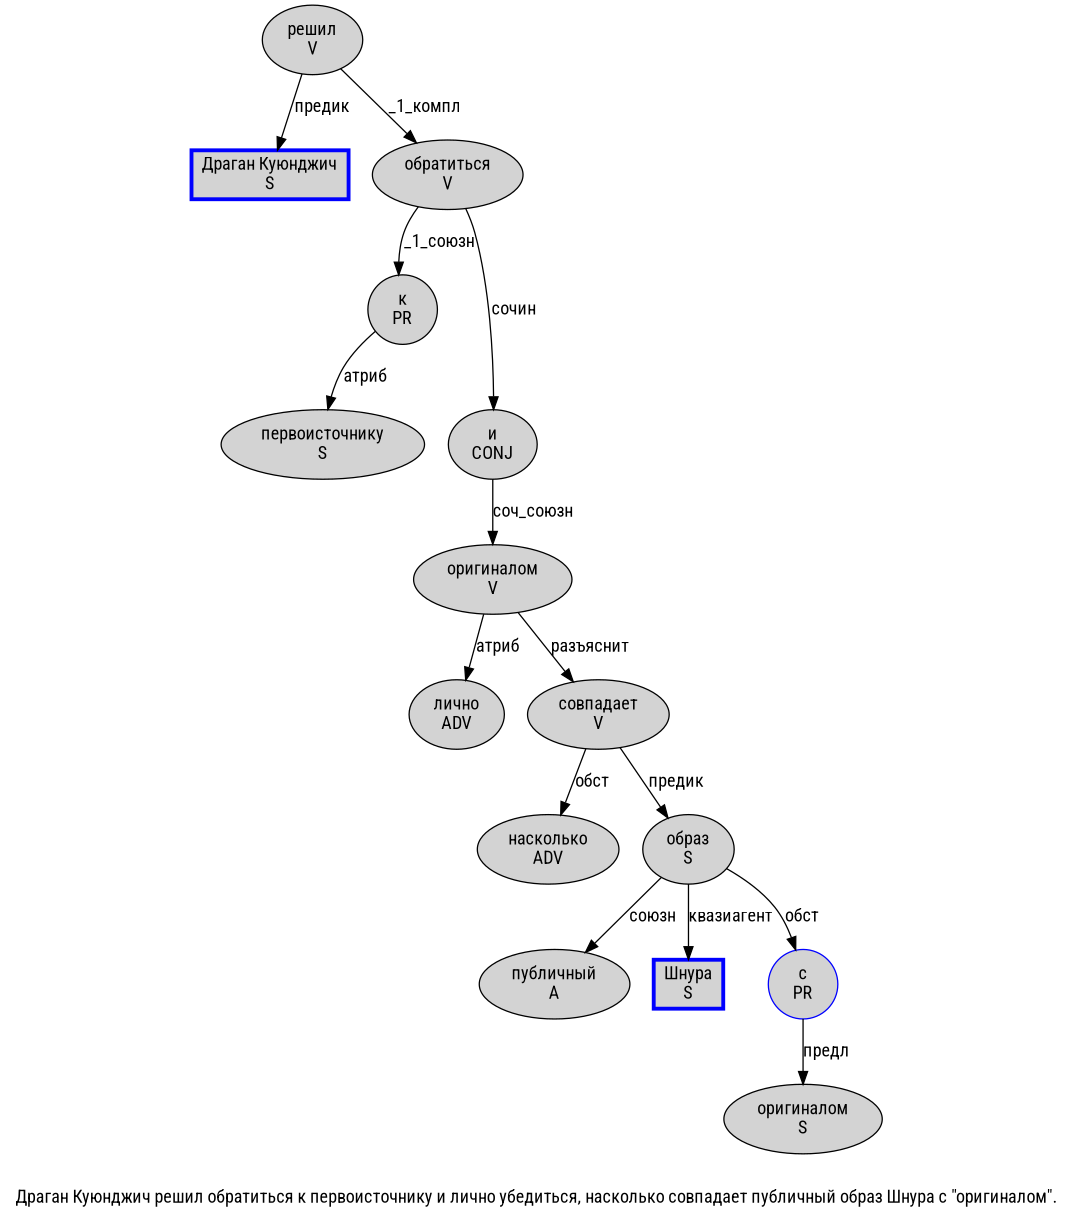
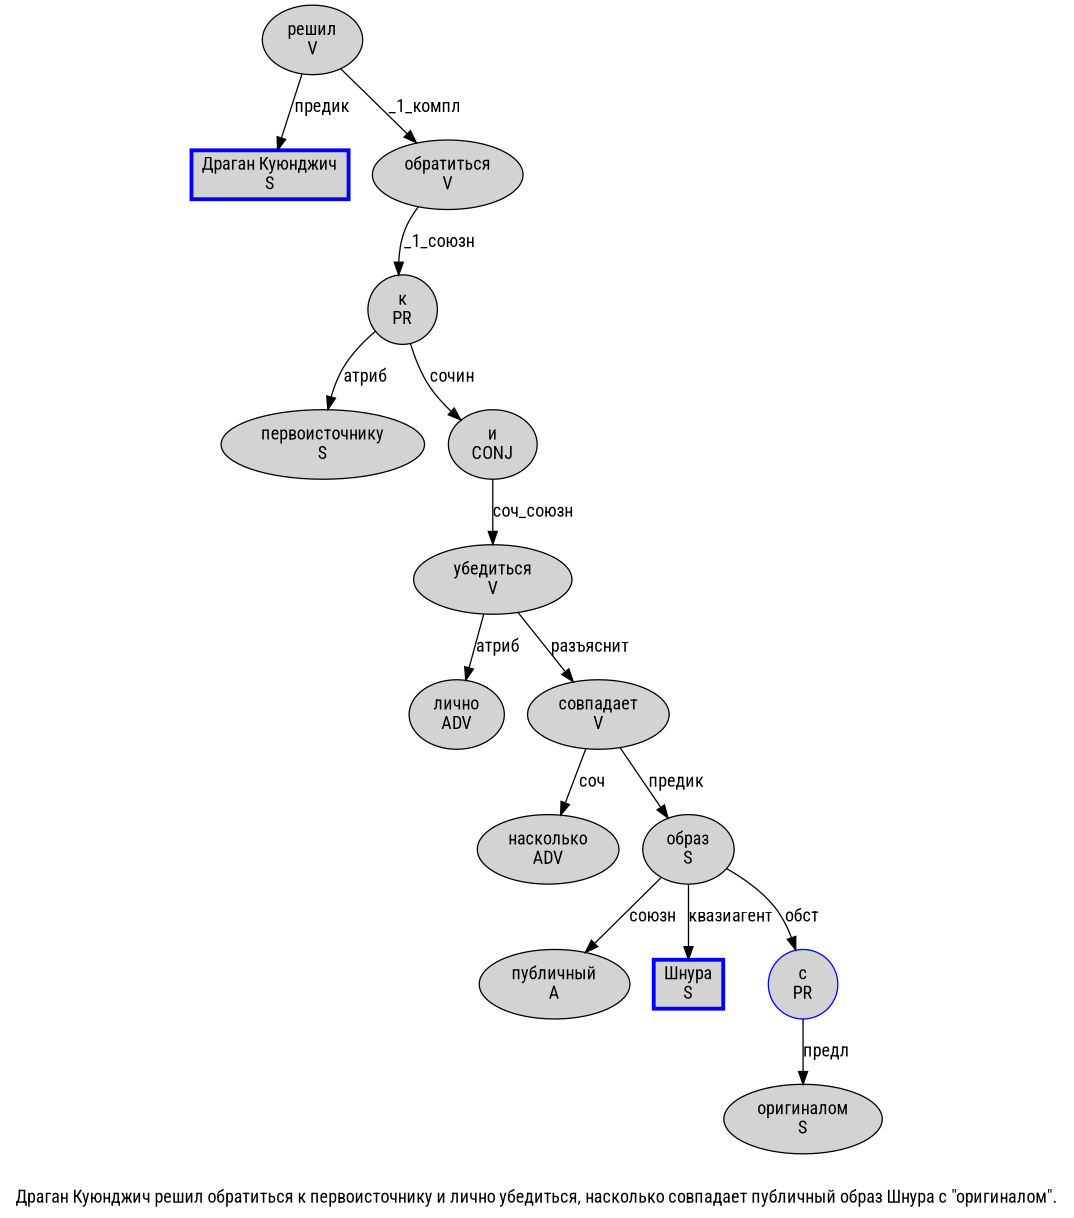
(488, 301) -> (426, 380)
(493, 579) -> (493, 579)
(593, 782) -> (593, 782)
